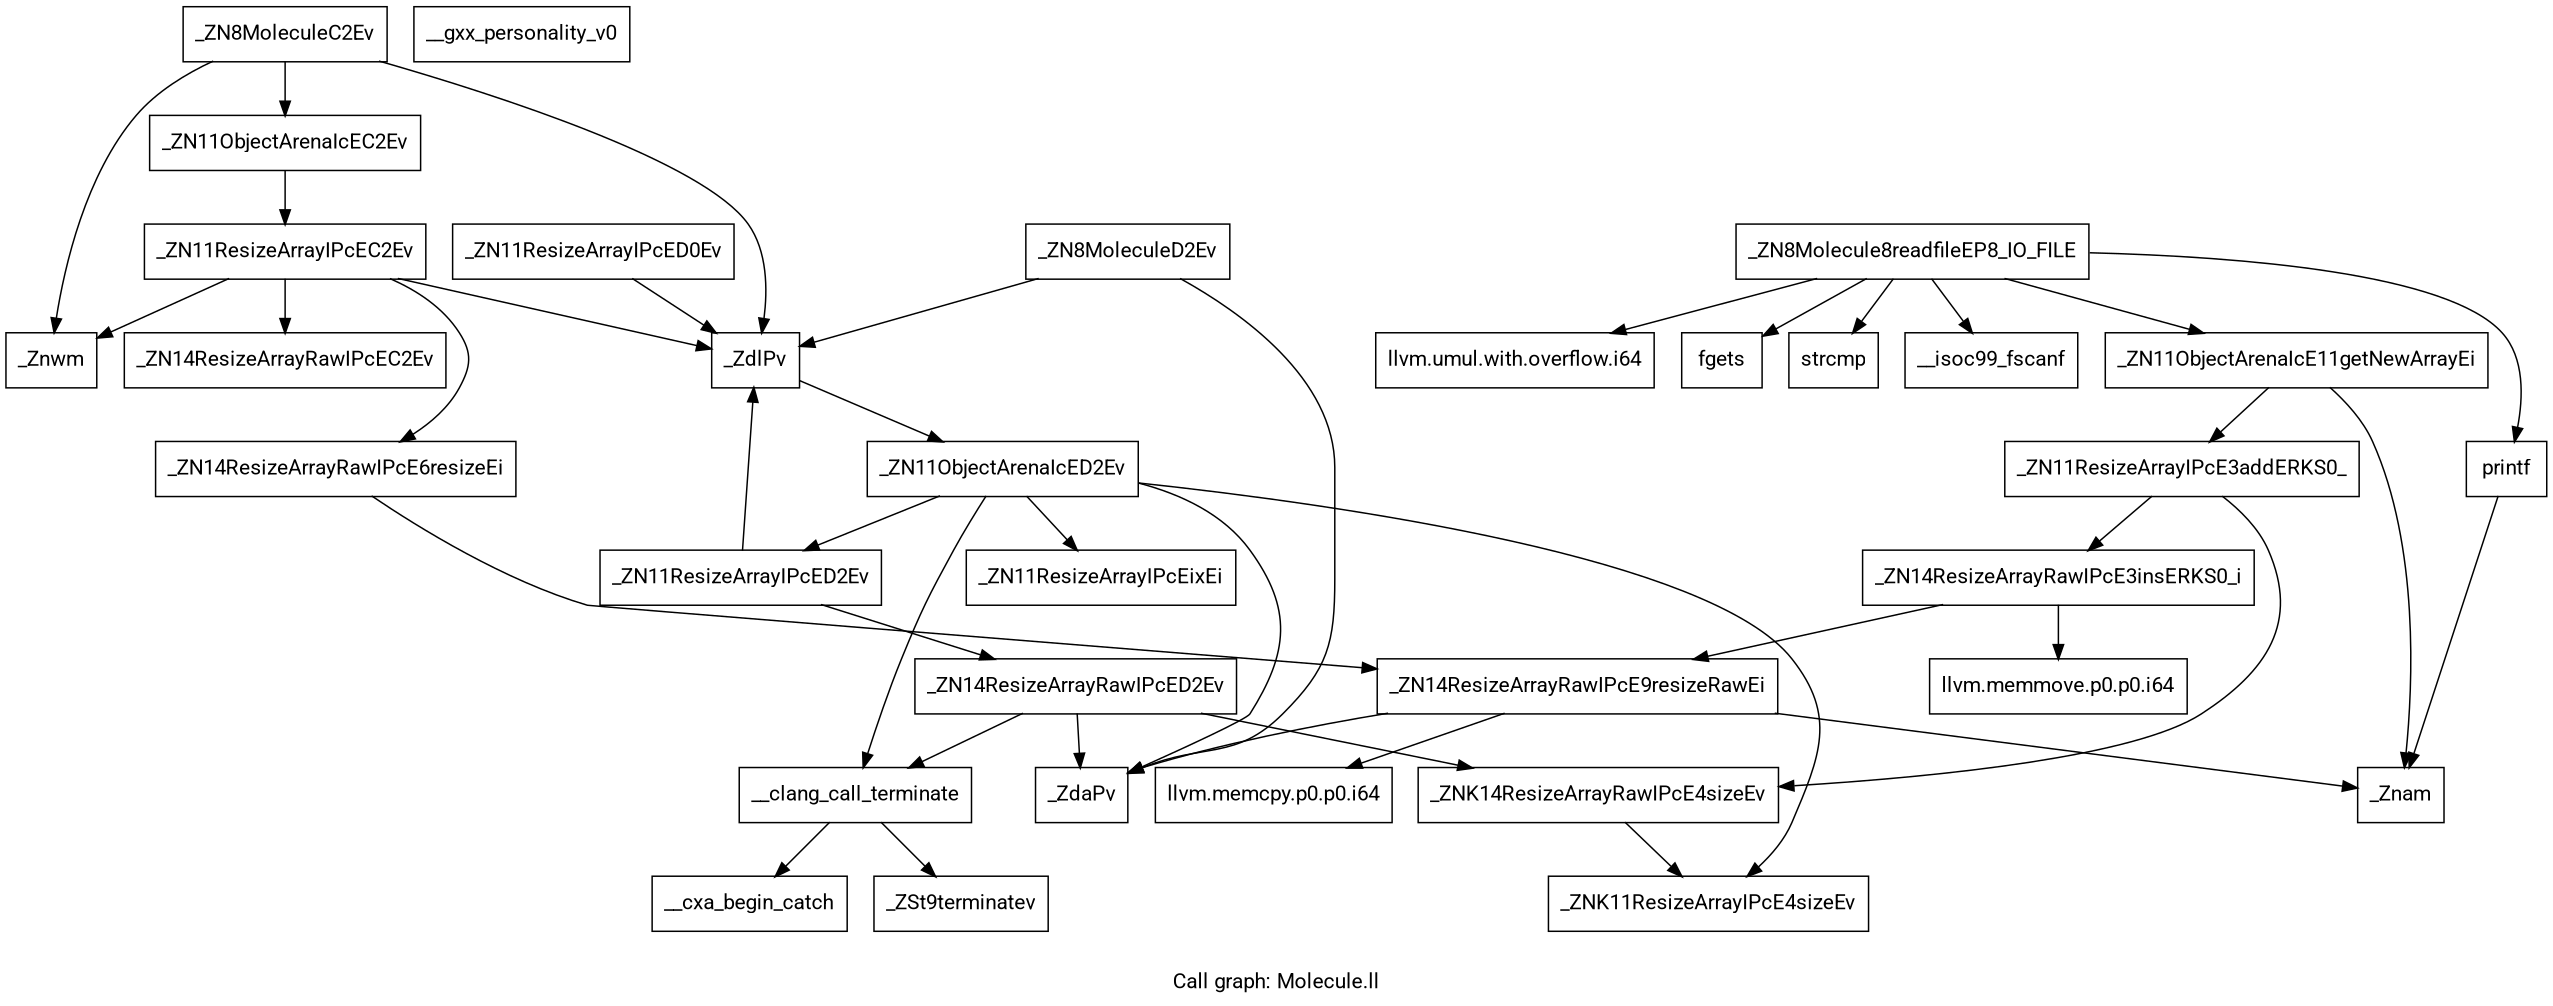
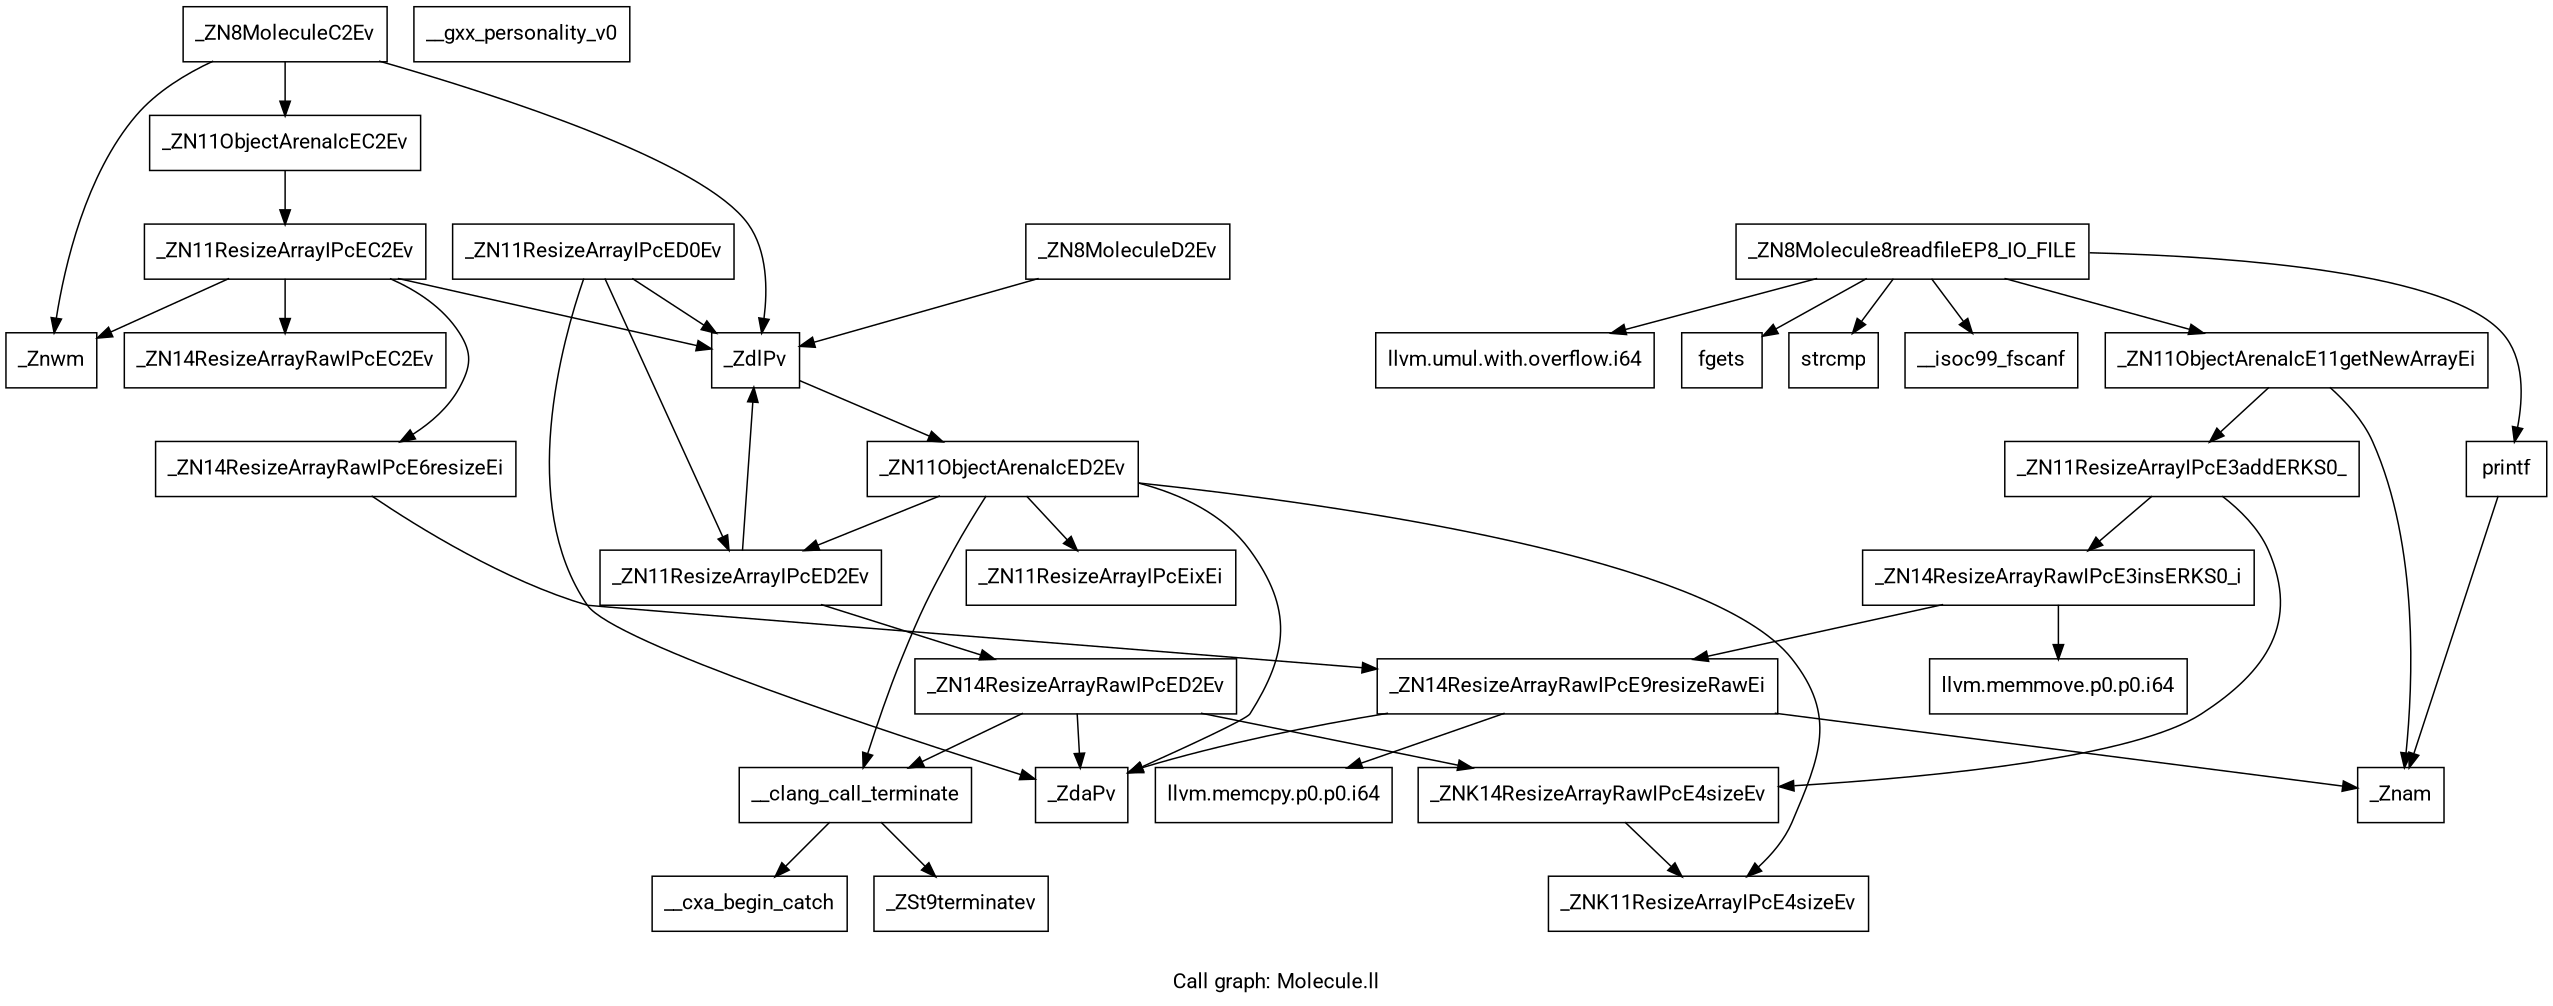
none -> (664, 408)
(1335, 547) -> (642, 639)
